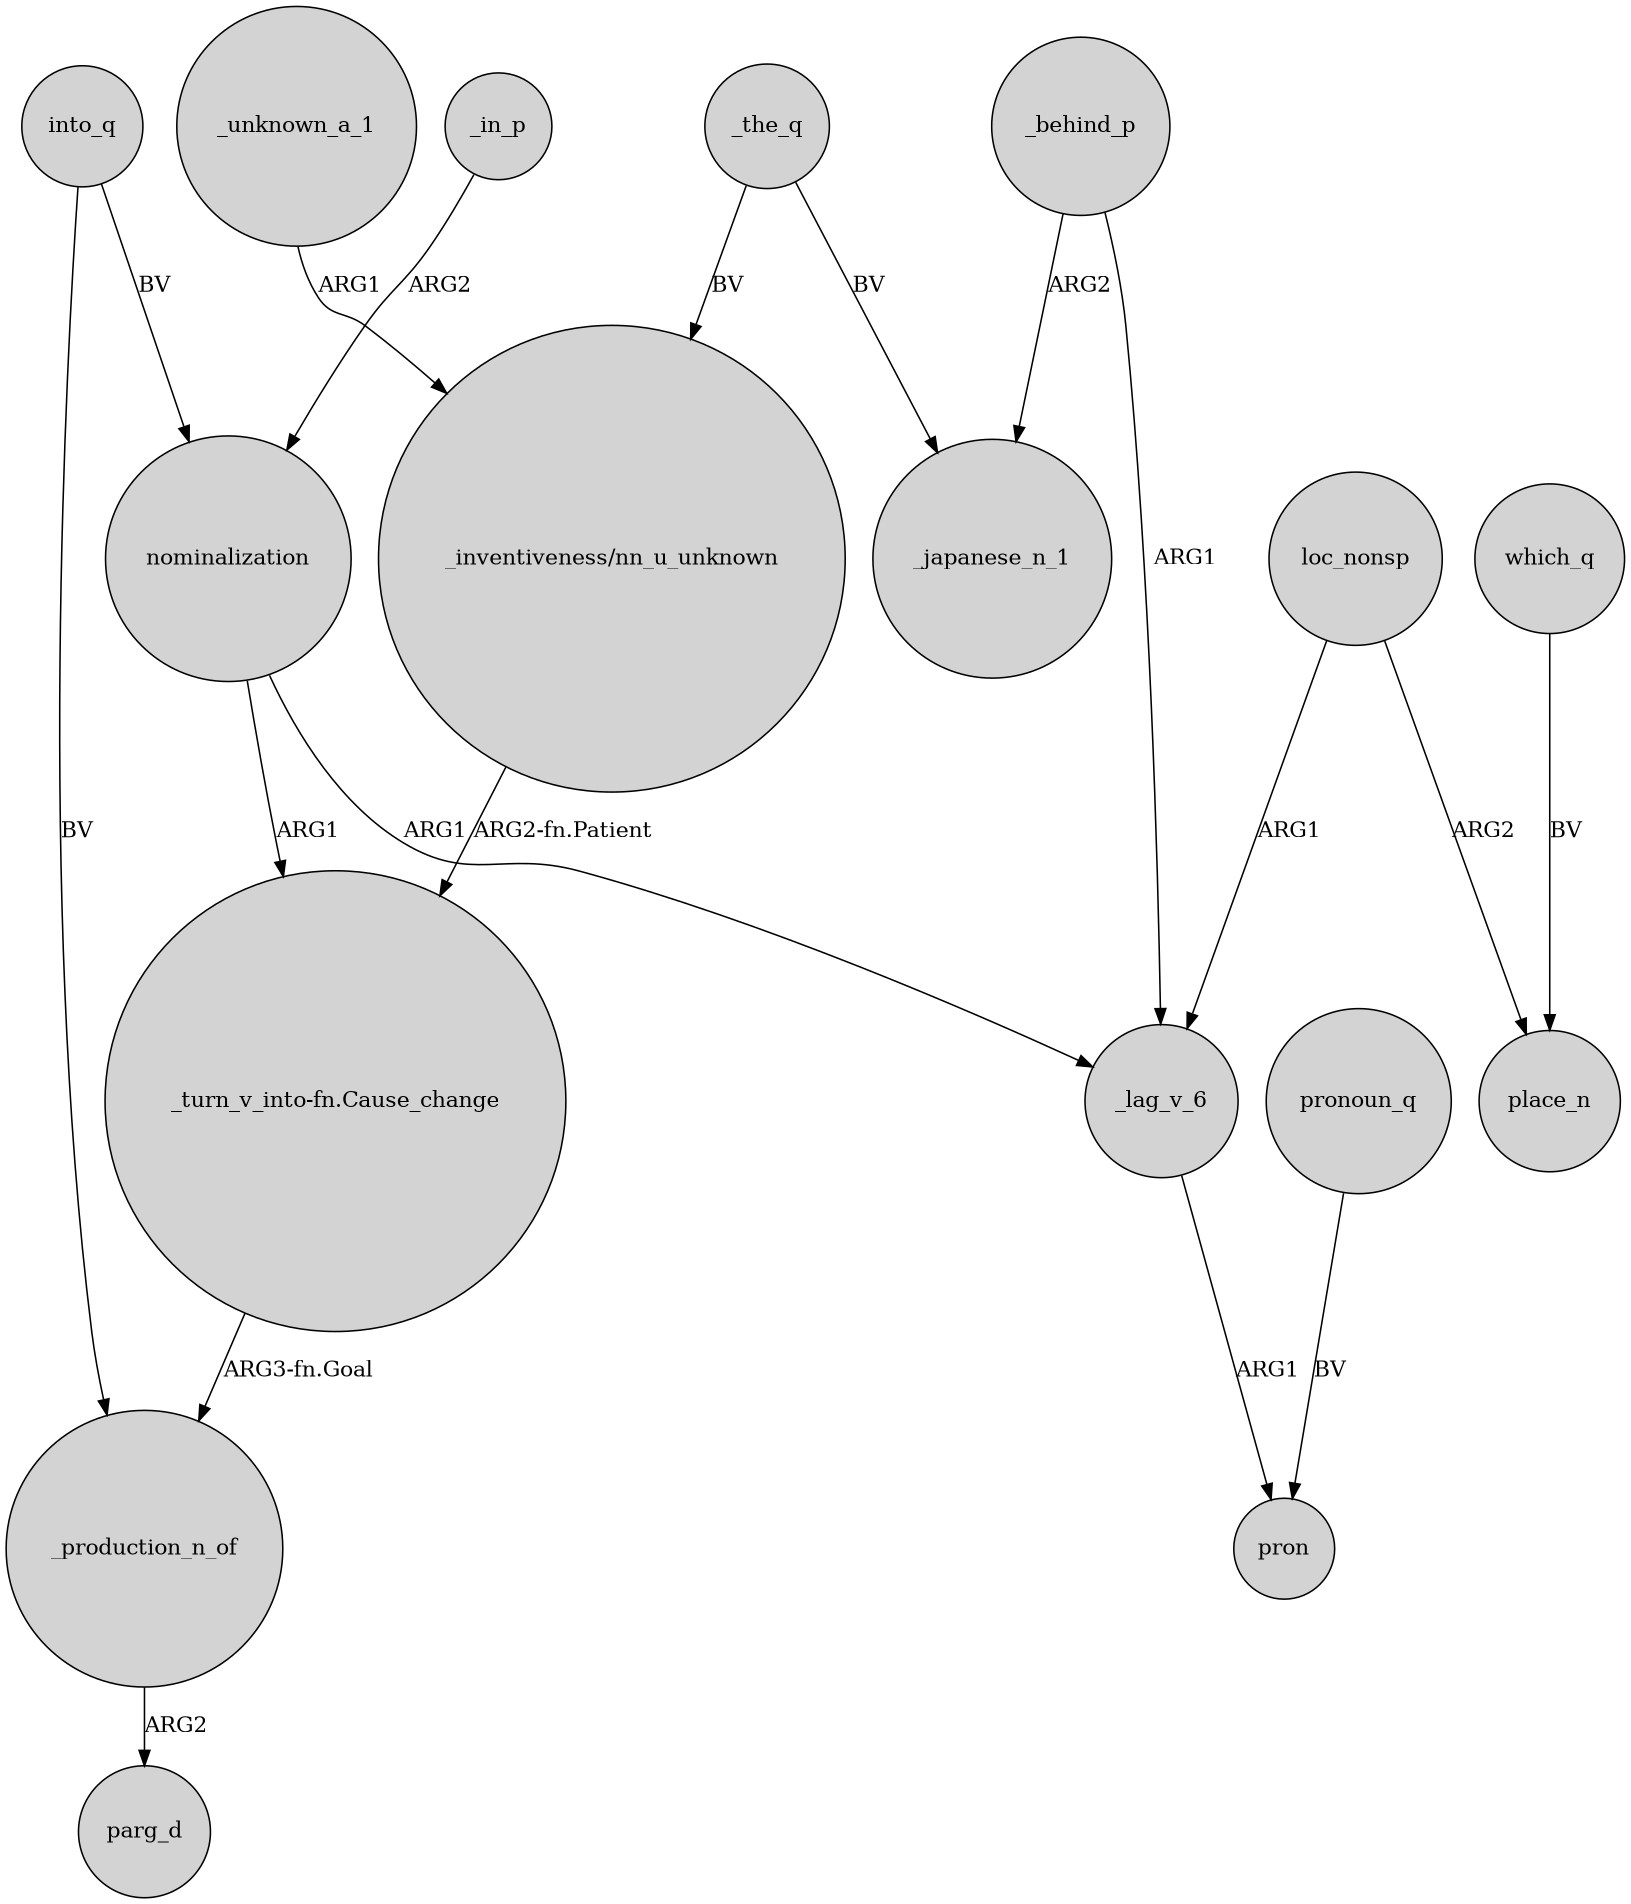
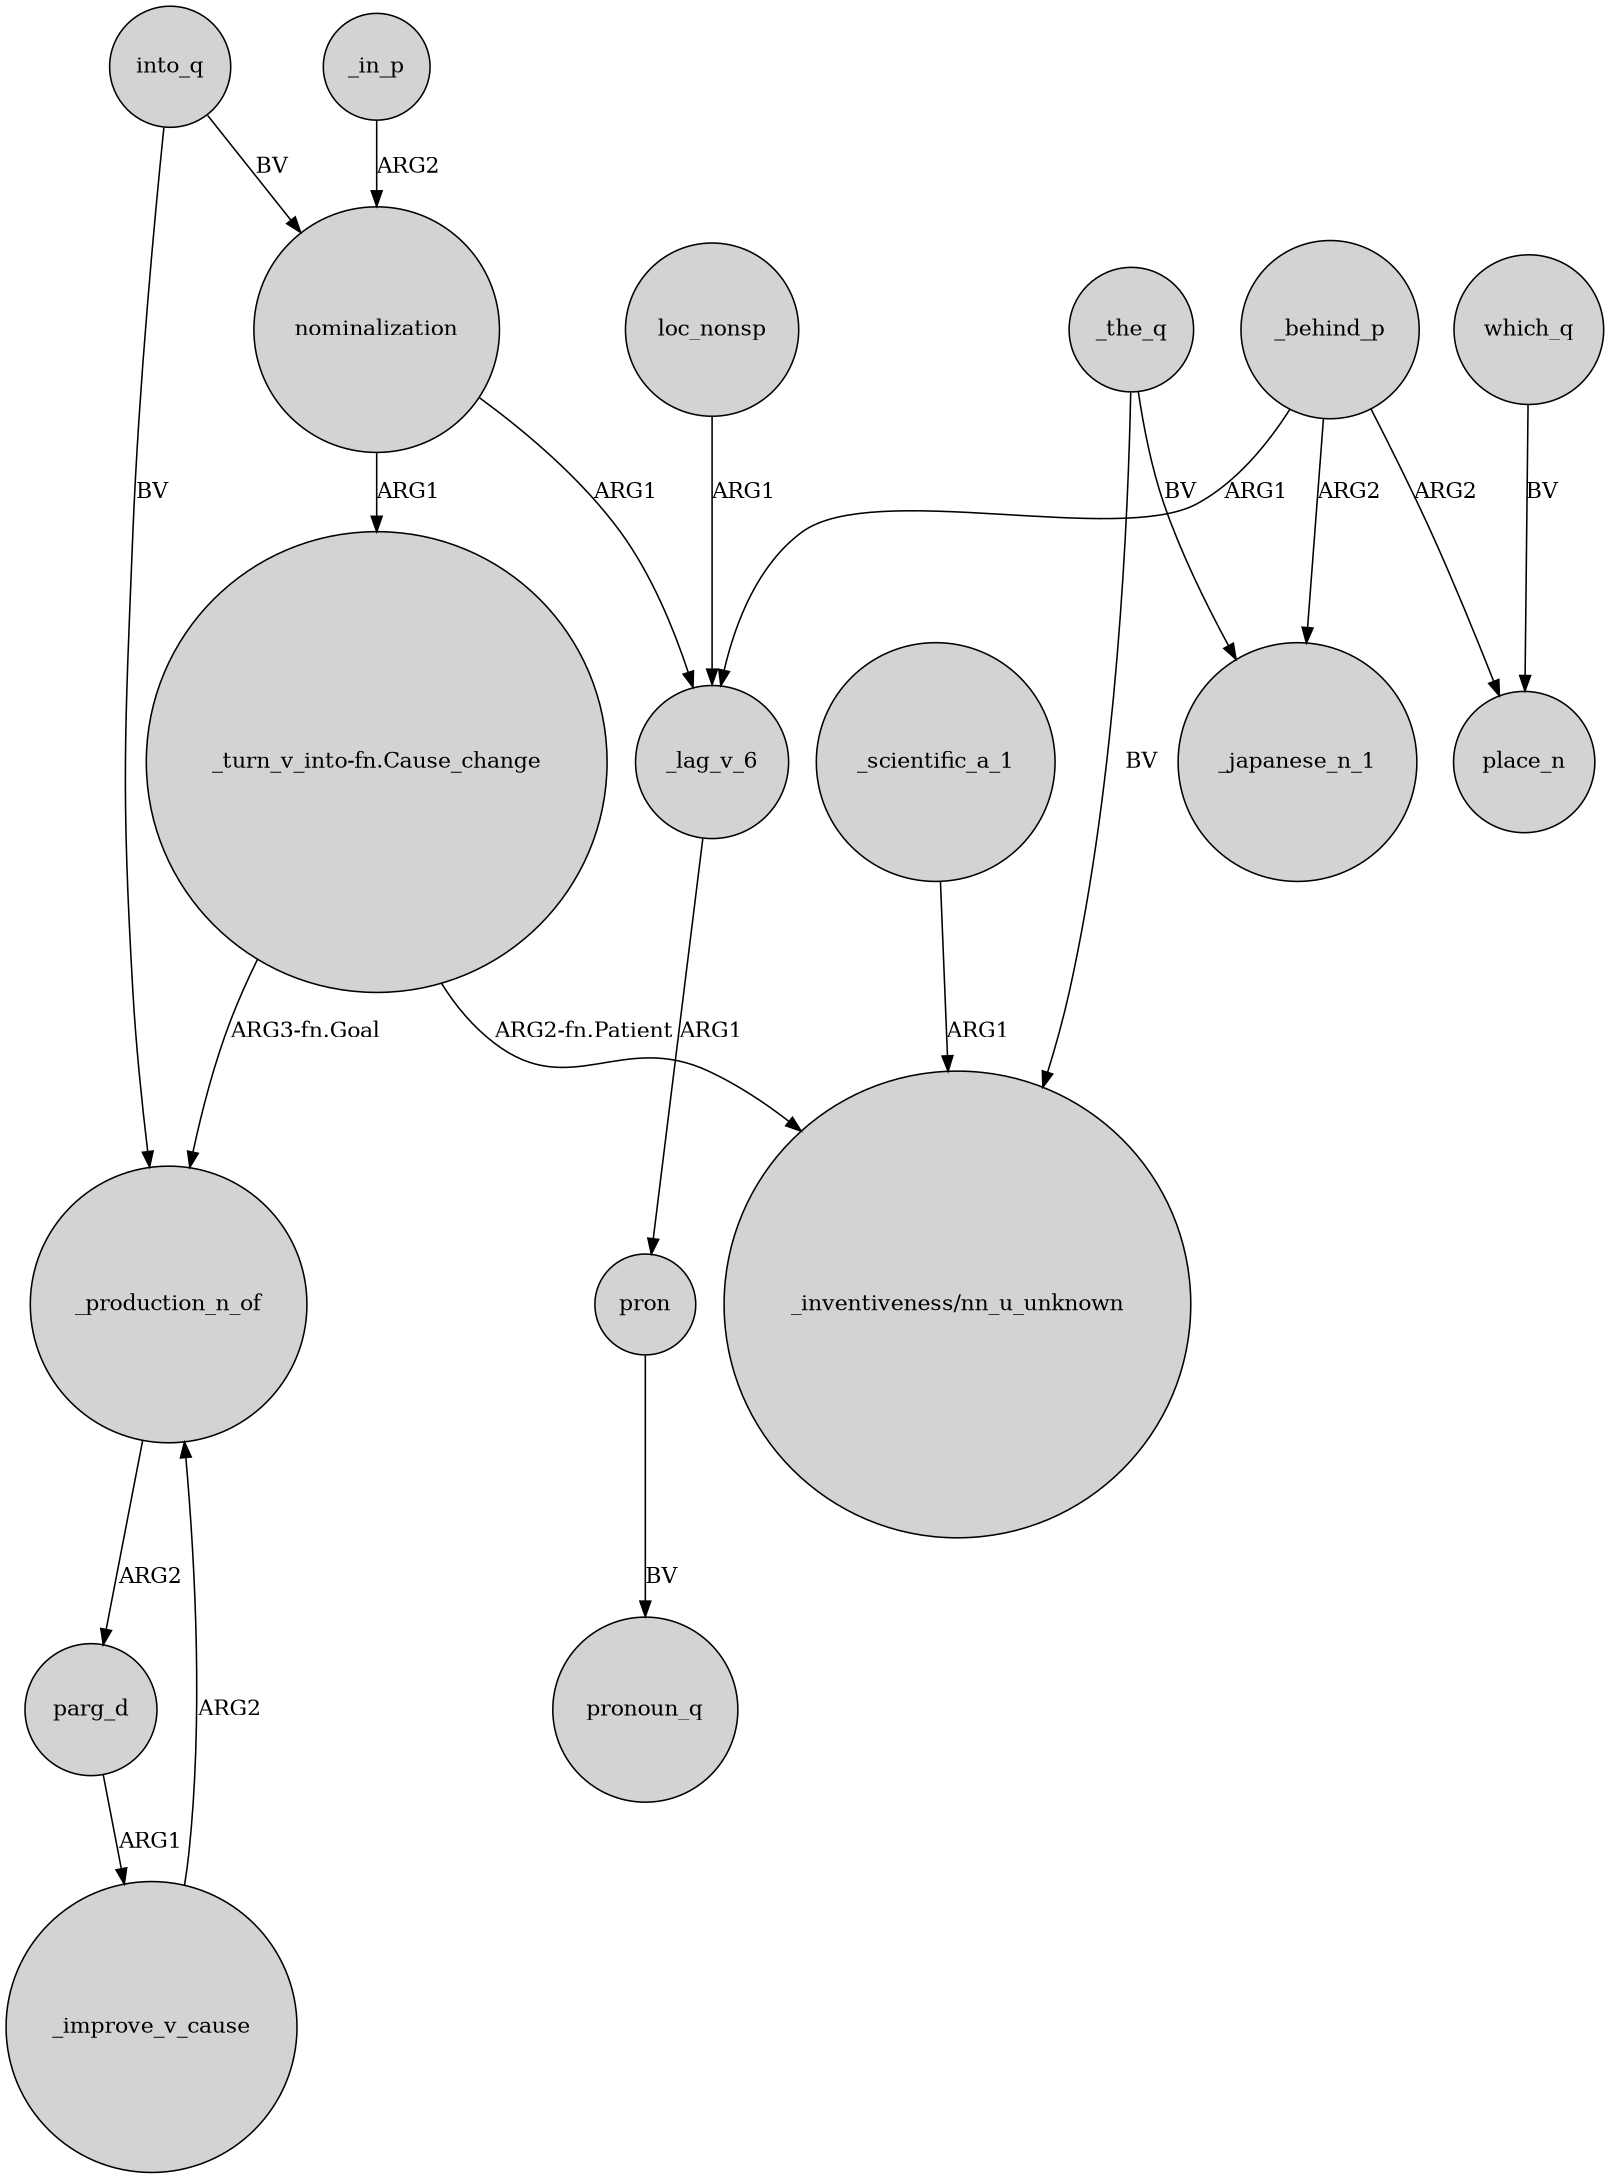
(297, 126) -> (936, 762)
(476, 825) -> (607, 1062)
(1453, 830) -> (1436, 543)
(1319, 1338) -> (645, 1478)
none -> (152, 2027)
